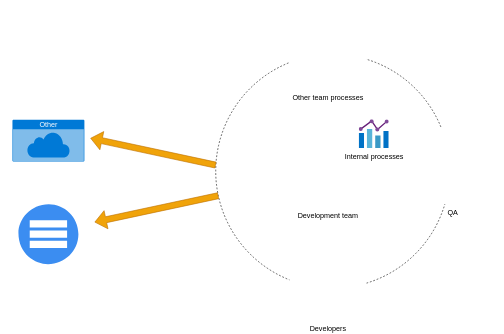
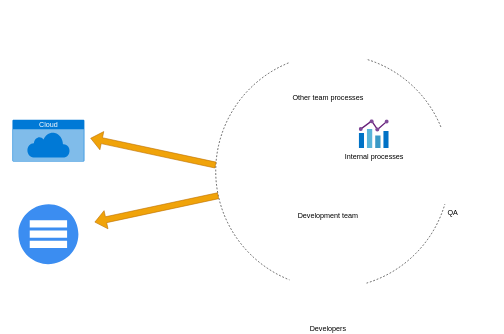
(49, 125) -> (49, 125)
